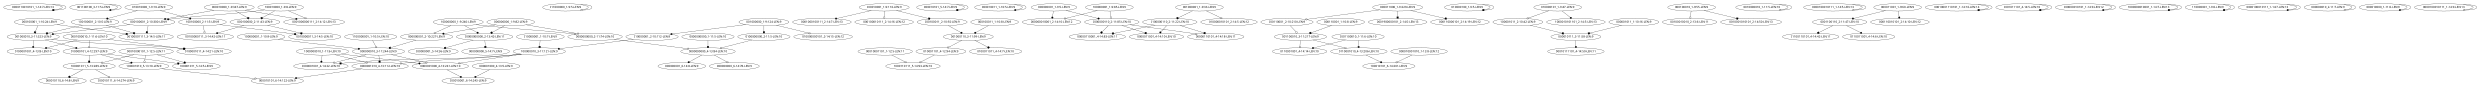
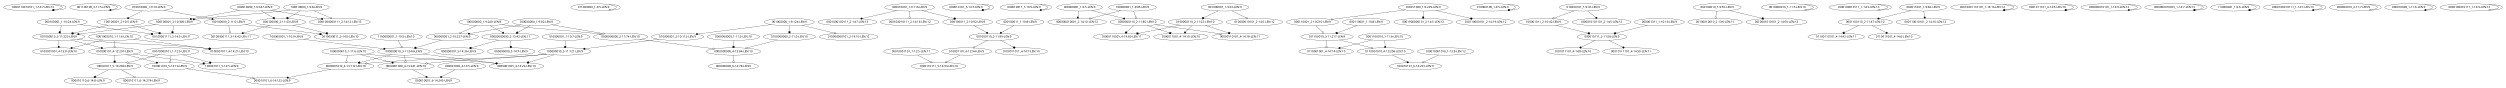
none -> (1573, 51)
(682, 66) -> none
